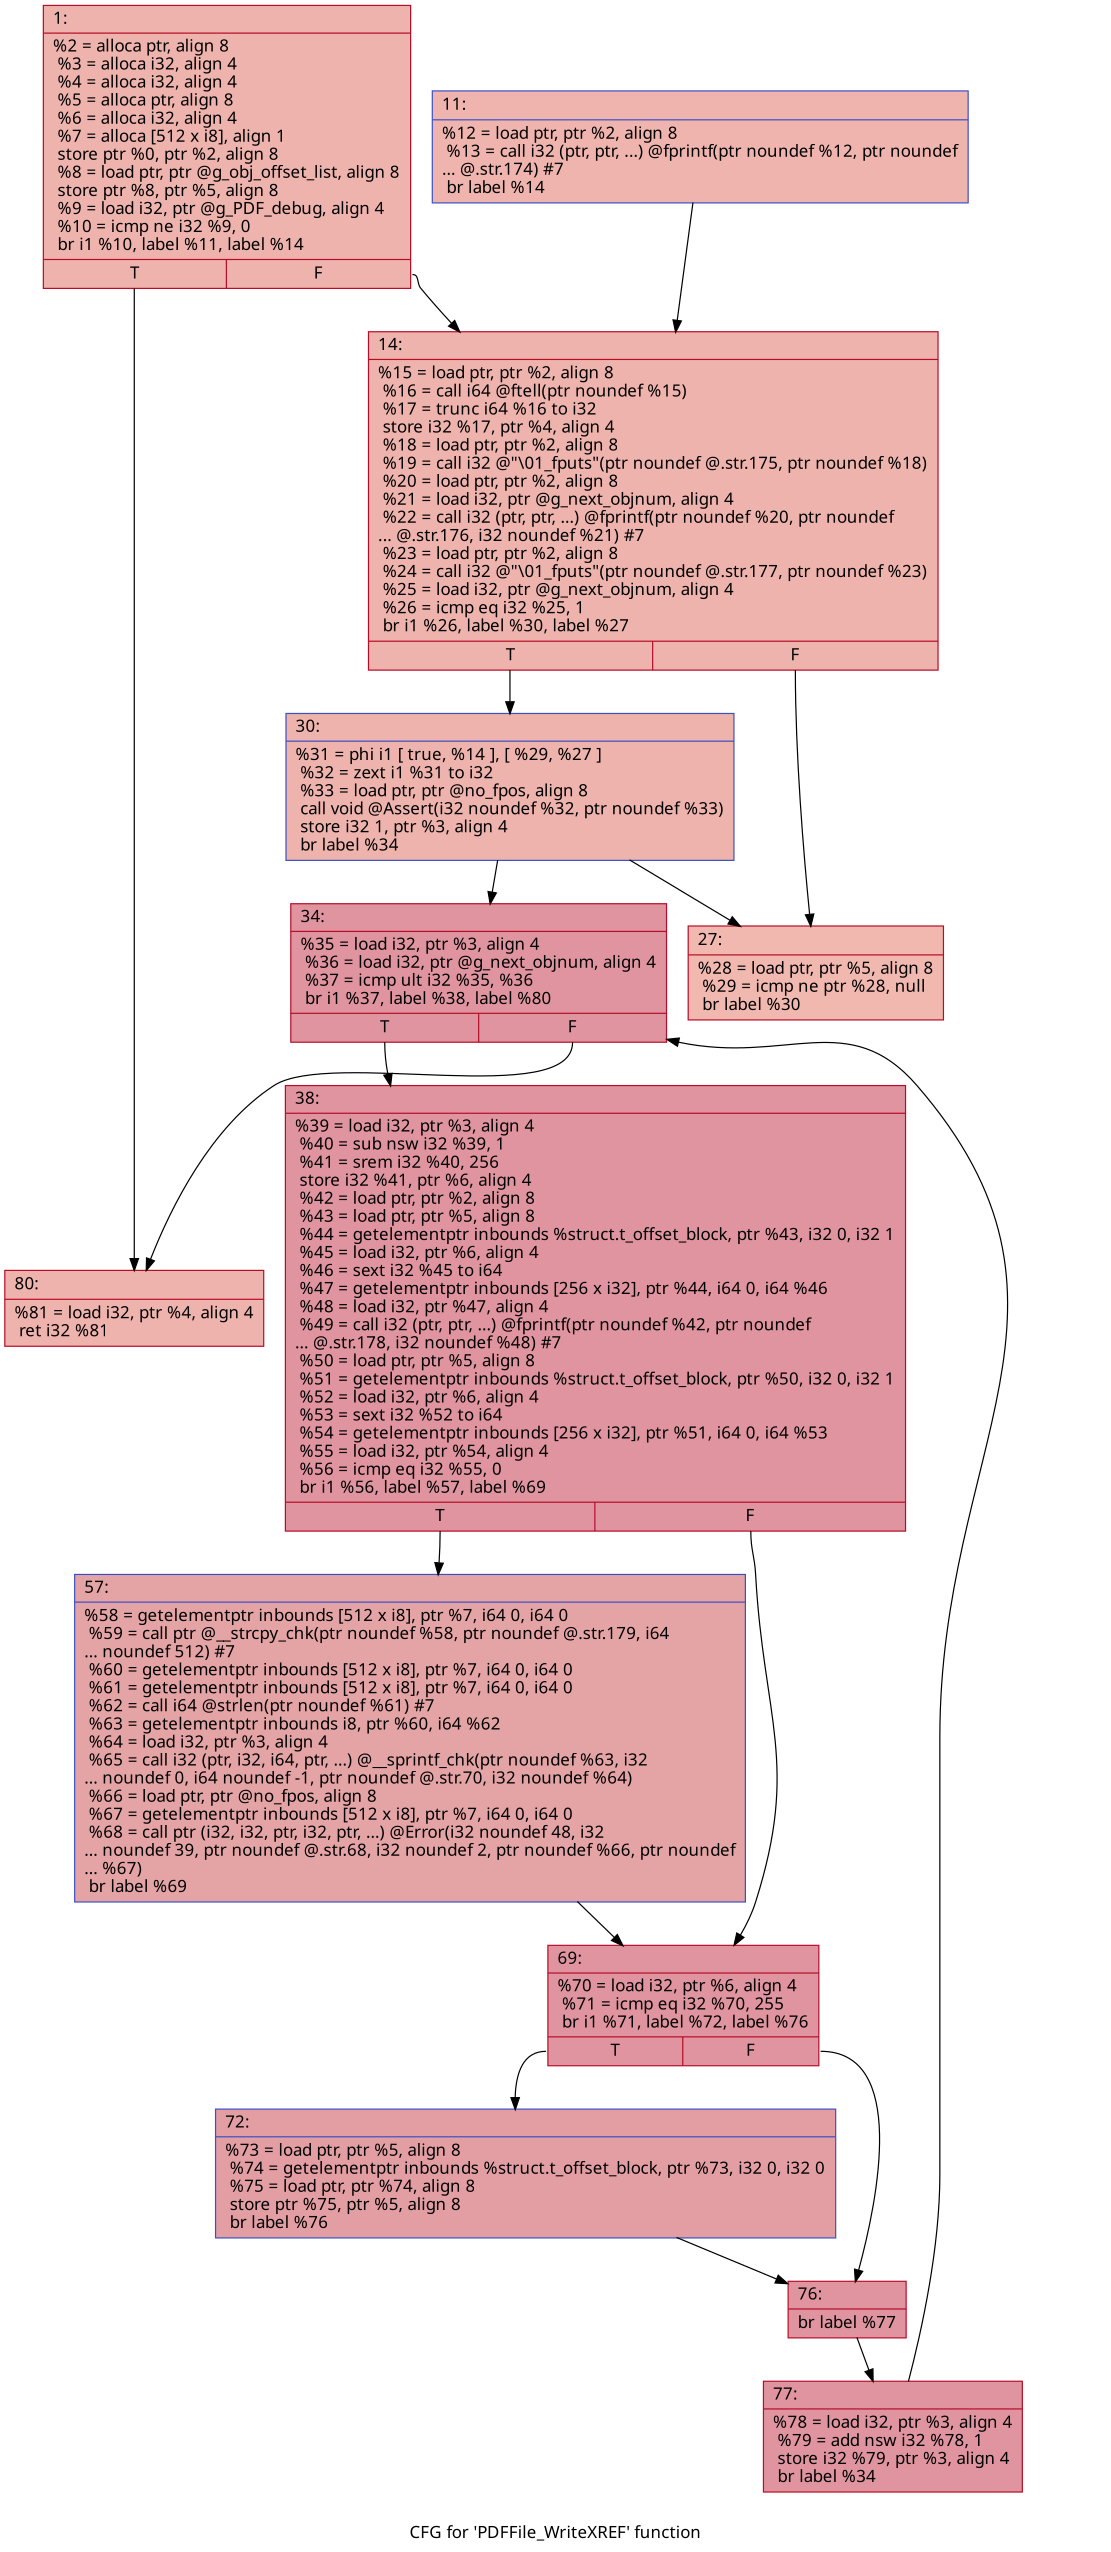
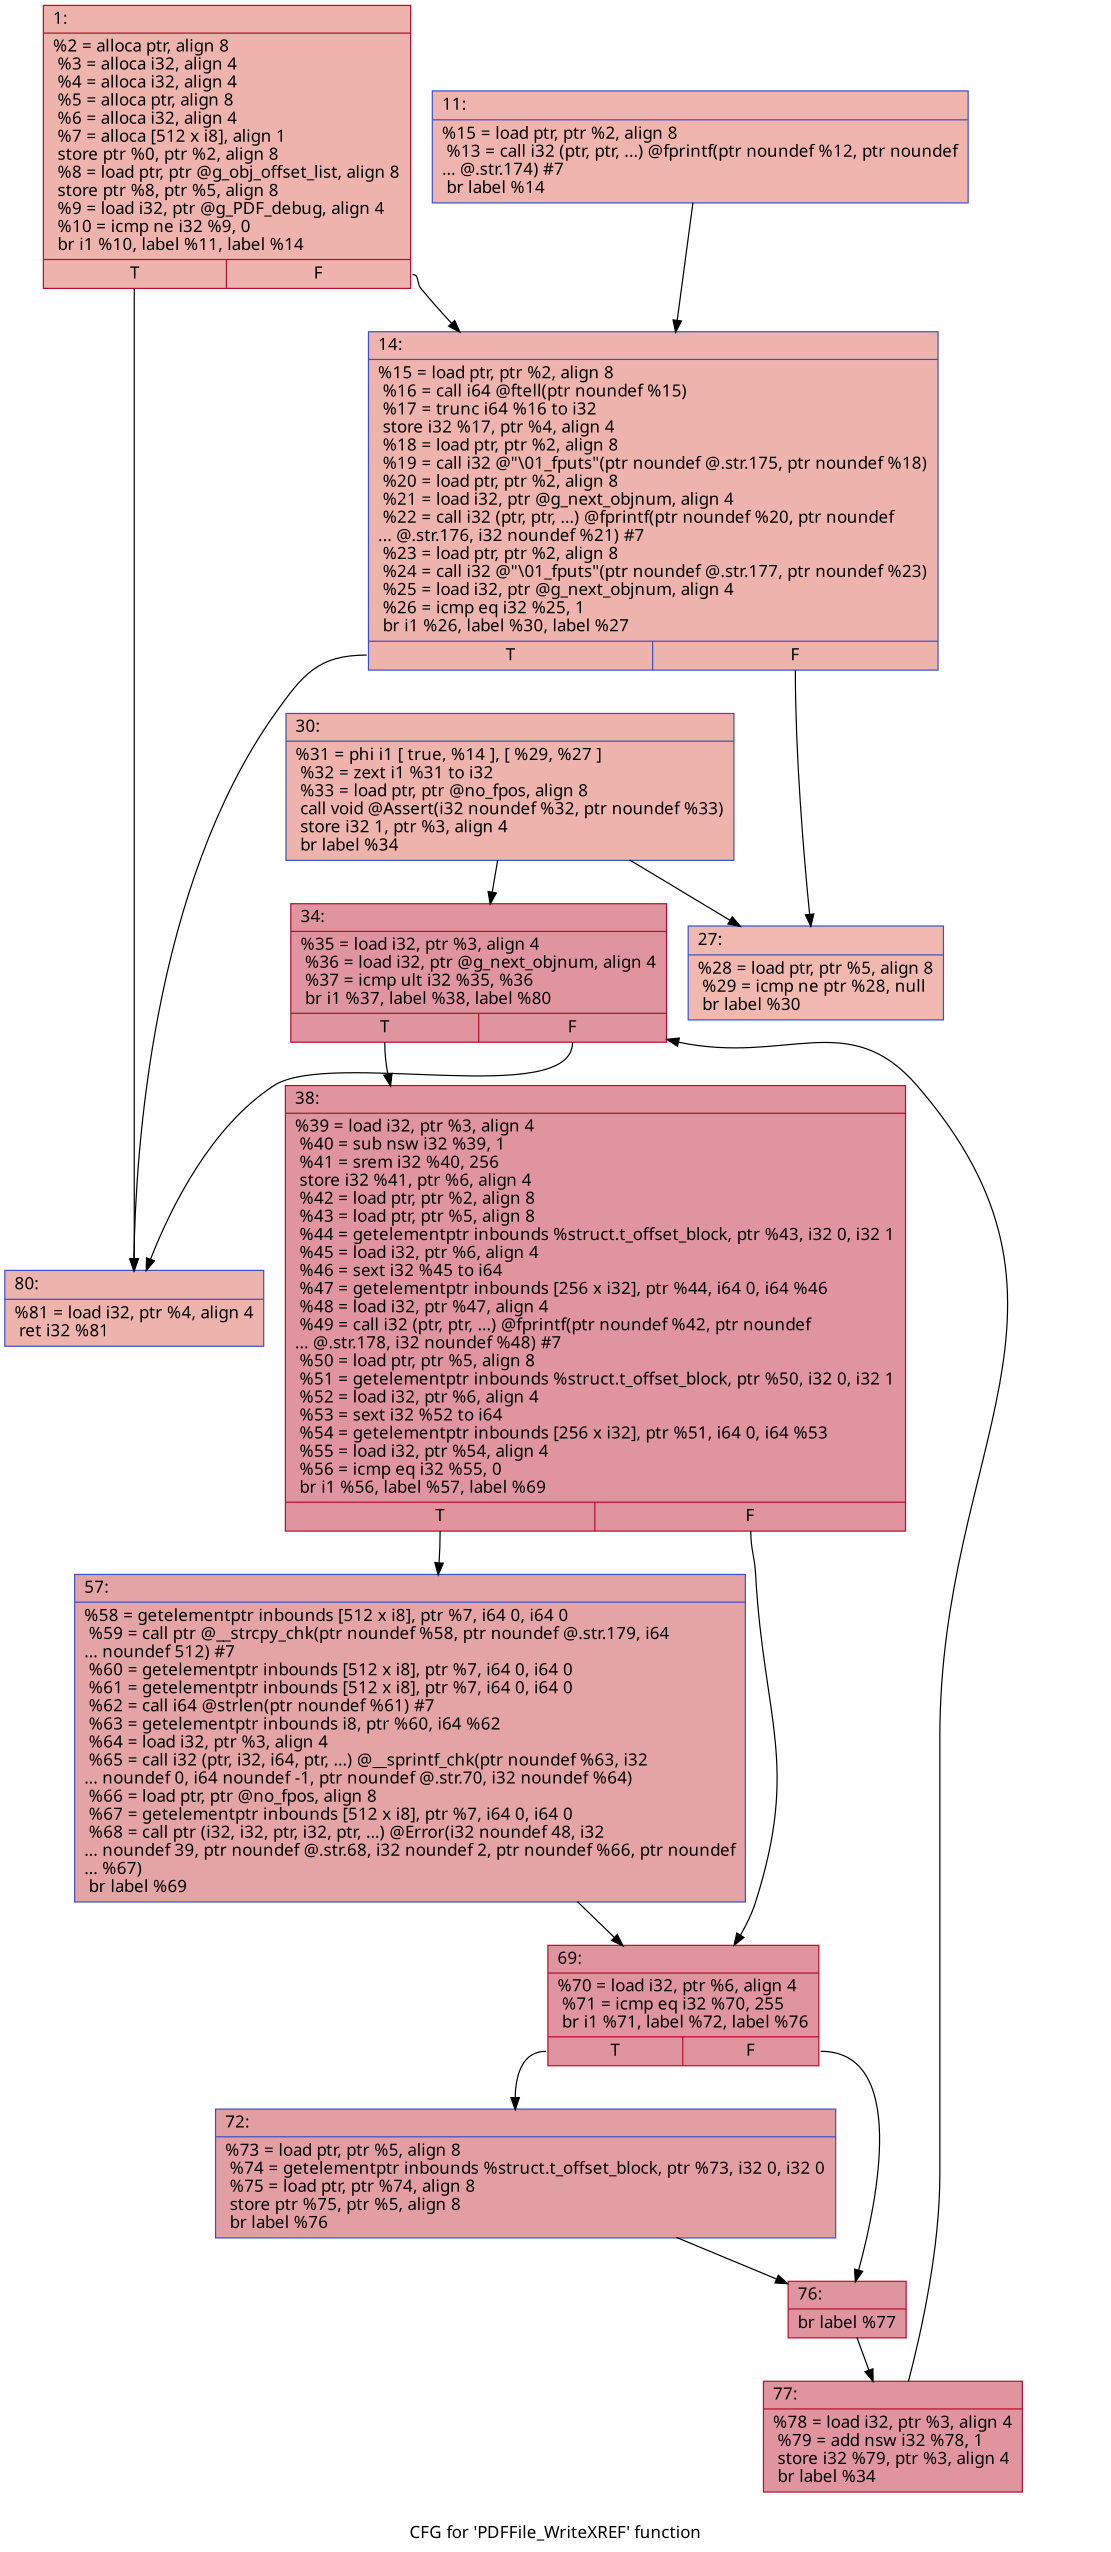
(560, 134) -> (560, 134)
(653, 501) -> (653, 501)
(510, 686) -> (181, 920)
(816, 973) -> (816, 973)
(134, 1308) -> (134, 1308)
